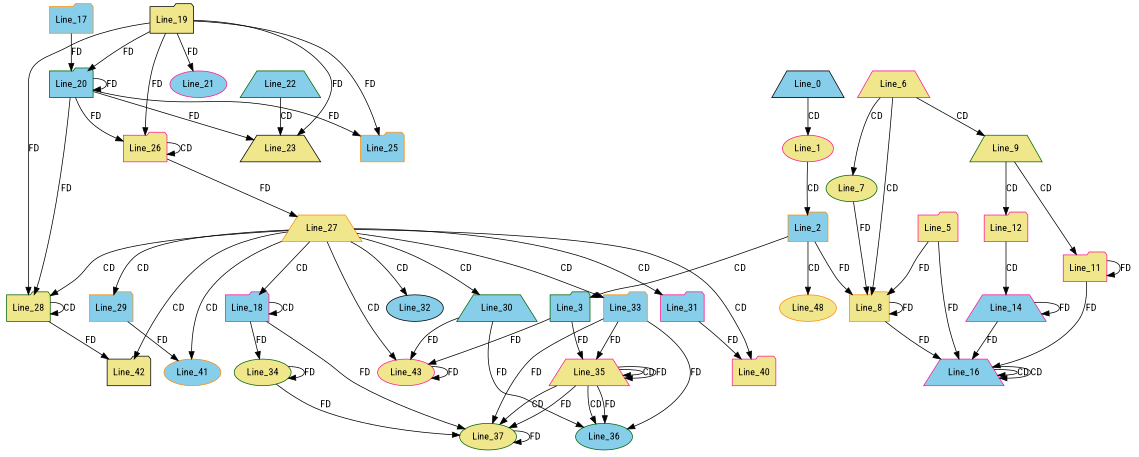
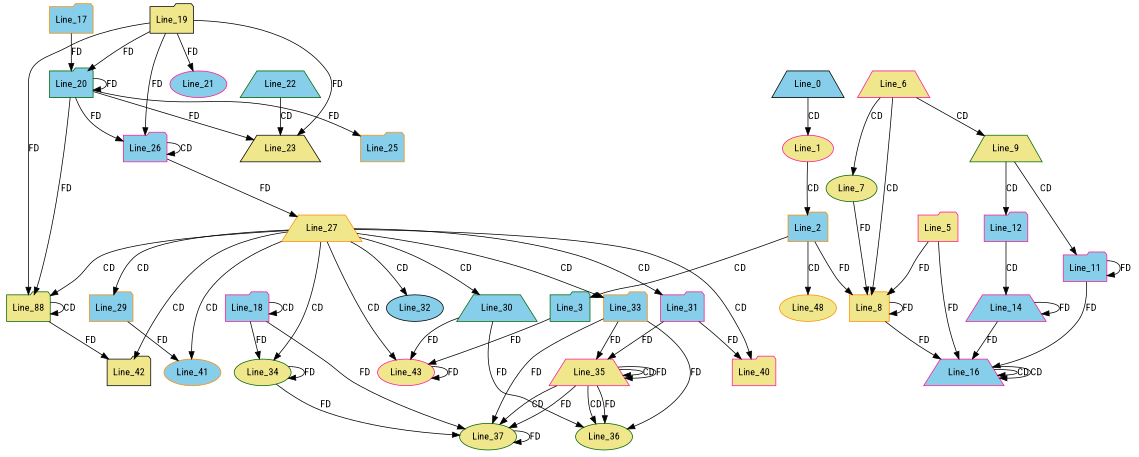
(307, 42) -> none
(145, 149) -> (145, 149)
(1006, 228) -> (1006, 228)
(287, 265) -> (309, 302)
(1085, 268) -> (1085, 268)
(28, 308) -> (28, 308)
(575, 338) -> (639, 338)
(604, 437) -> (604, 437)
